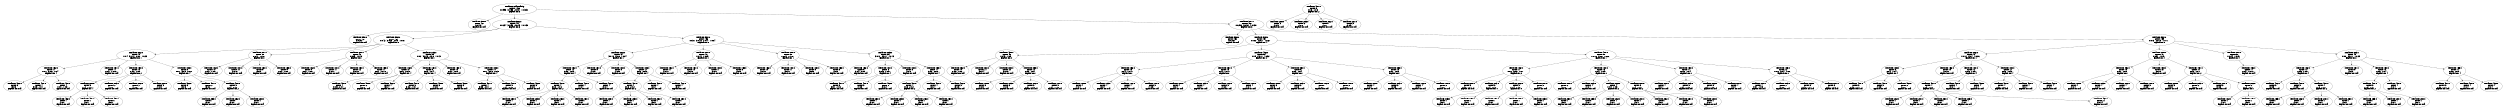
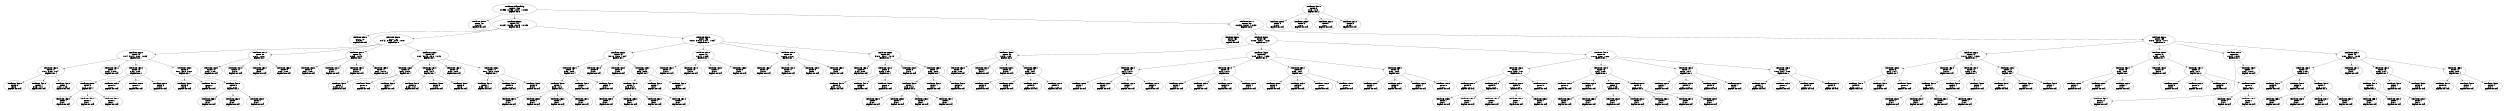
(421, 78) -> (421, 79)
(2147, 86) -> none
none -> (2418, 86)
(2012, 97) -> (2188, 97)
